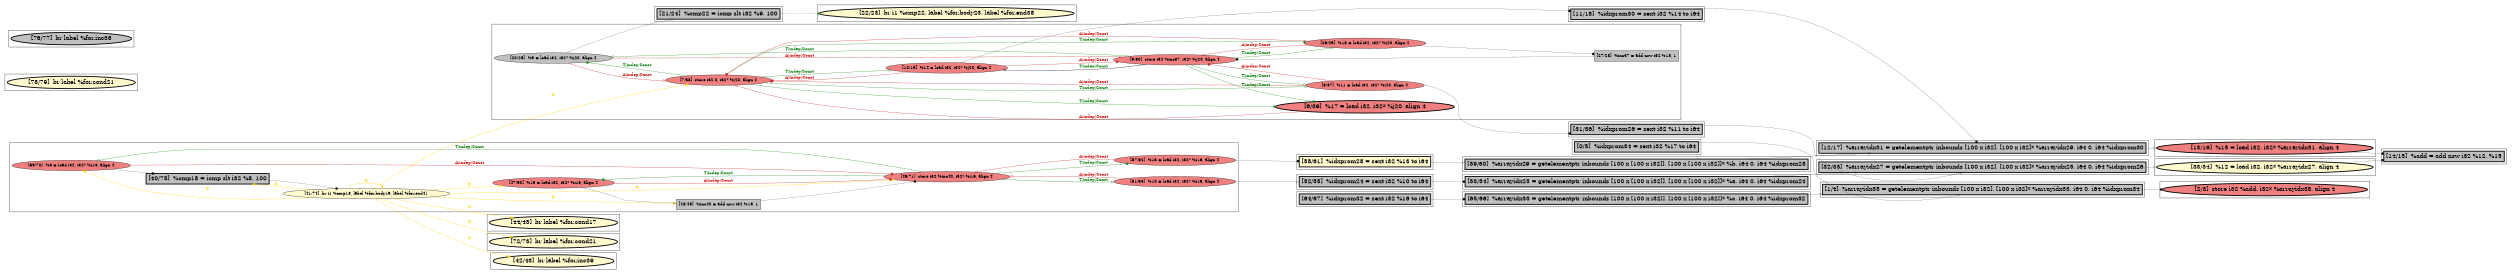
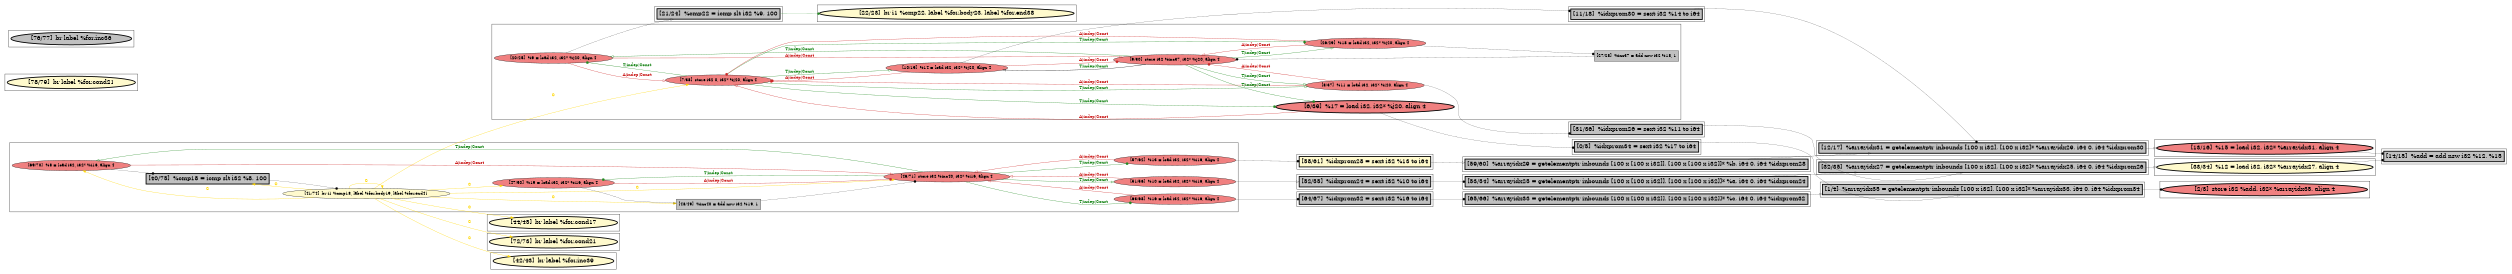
(553, 58) -> (553, 58)
none -> (1474, 140)
(511, 166) -> (511, 166)
none -> (1175, 199)
